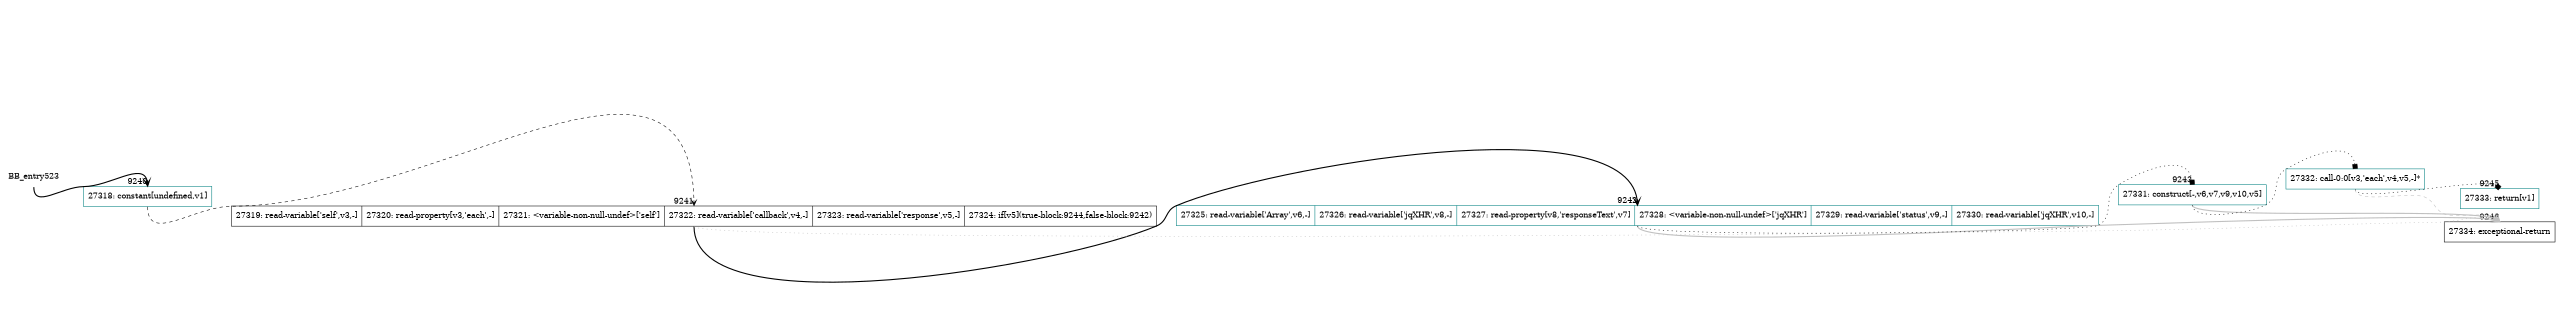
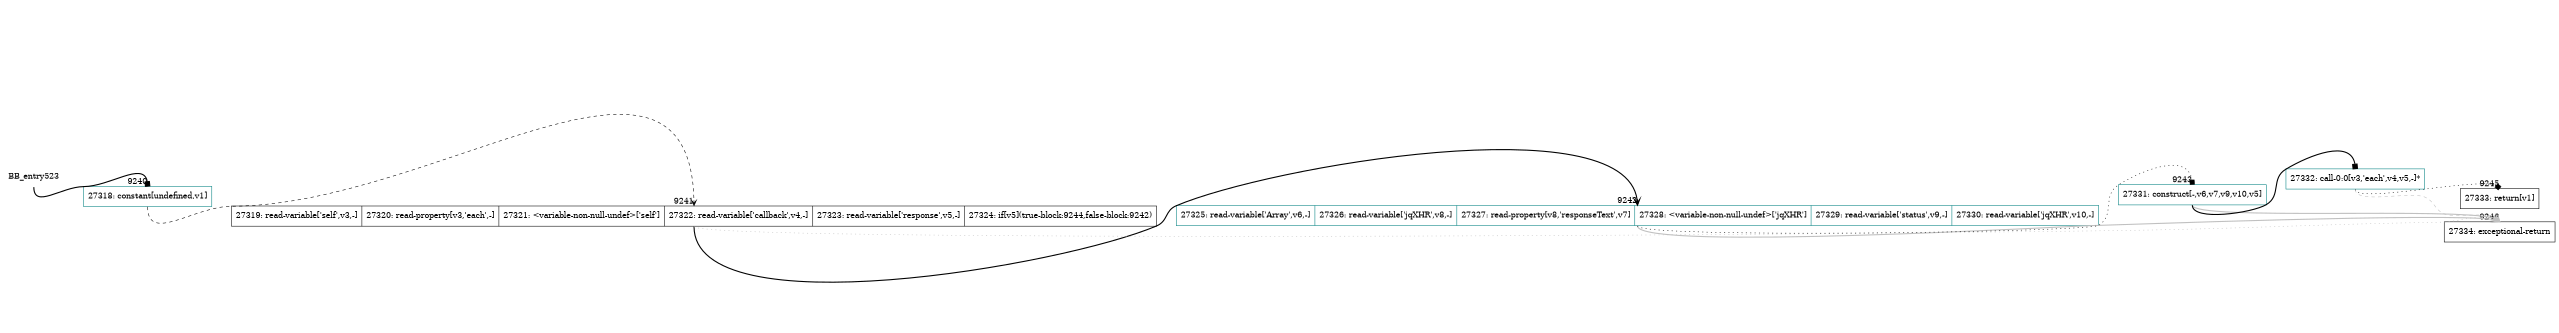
(89, 186) -> (89, 186)
(2276, 187) -> (2276, 187)
(2500, 199) -> (2500, 199)
